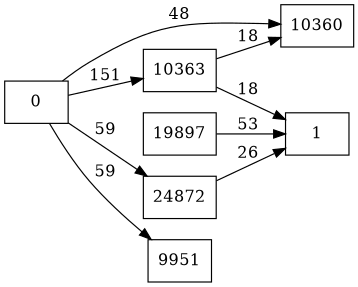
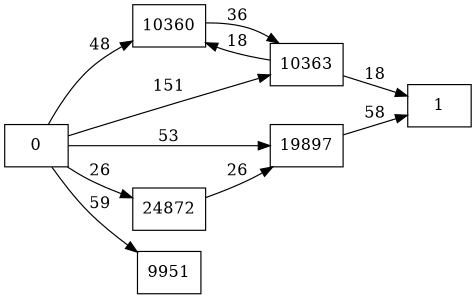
none -> (238, 26)
(249, 125) -> (375, 113)
(106, 130) -> (100, 171)
none -> (163, 146)
(245, 167) -> (235, 186)
